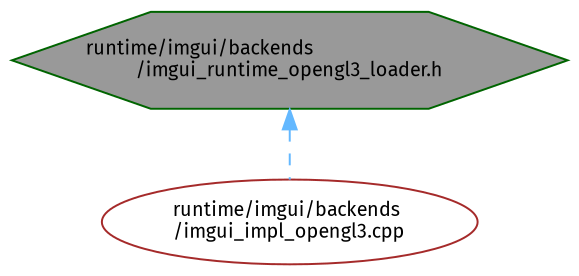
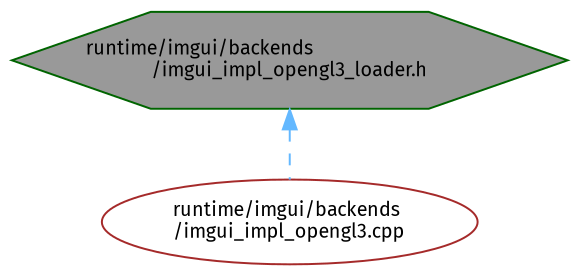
(290, 60) -> (290, 60)
